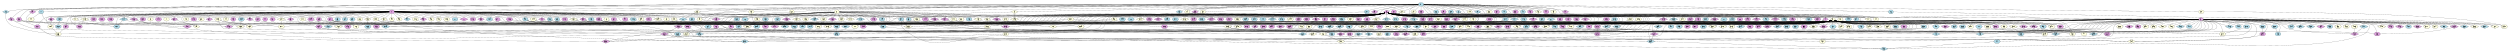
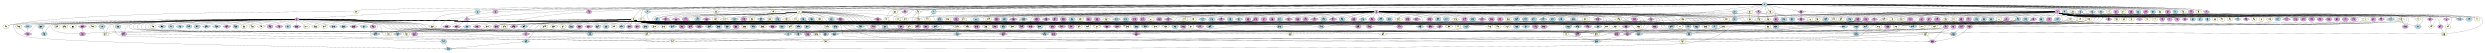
(134, 19) -> none
(828, 27) -> none
(1571, 27) -> none
